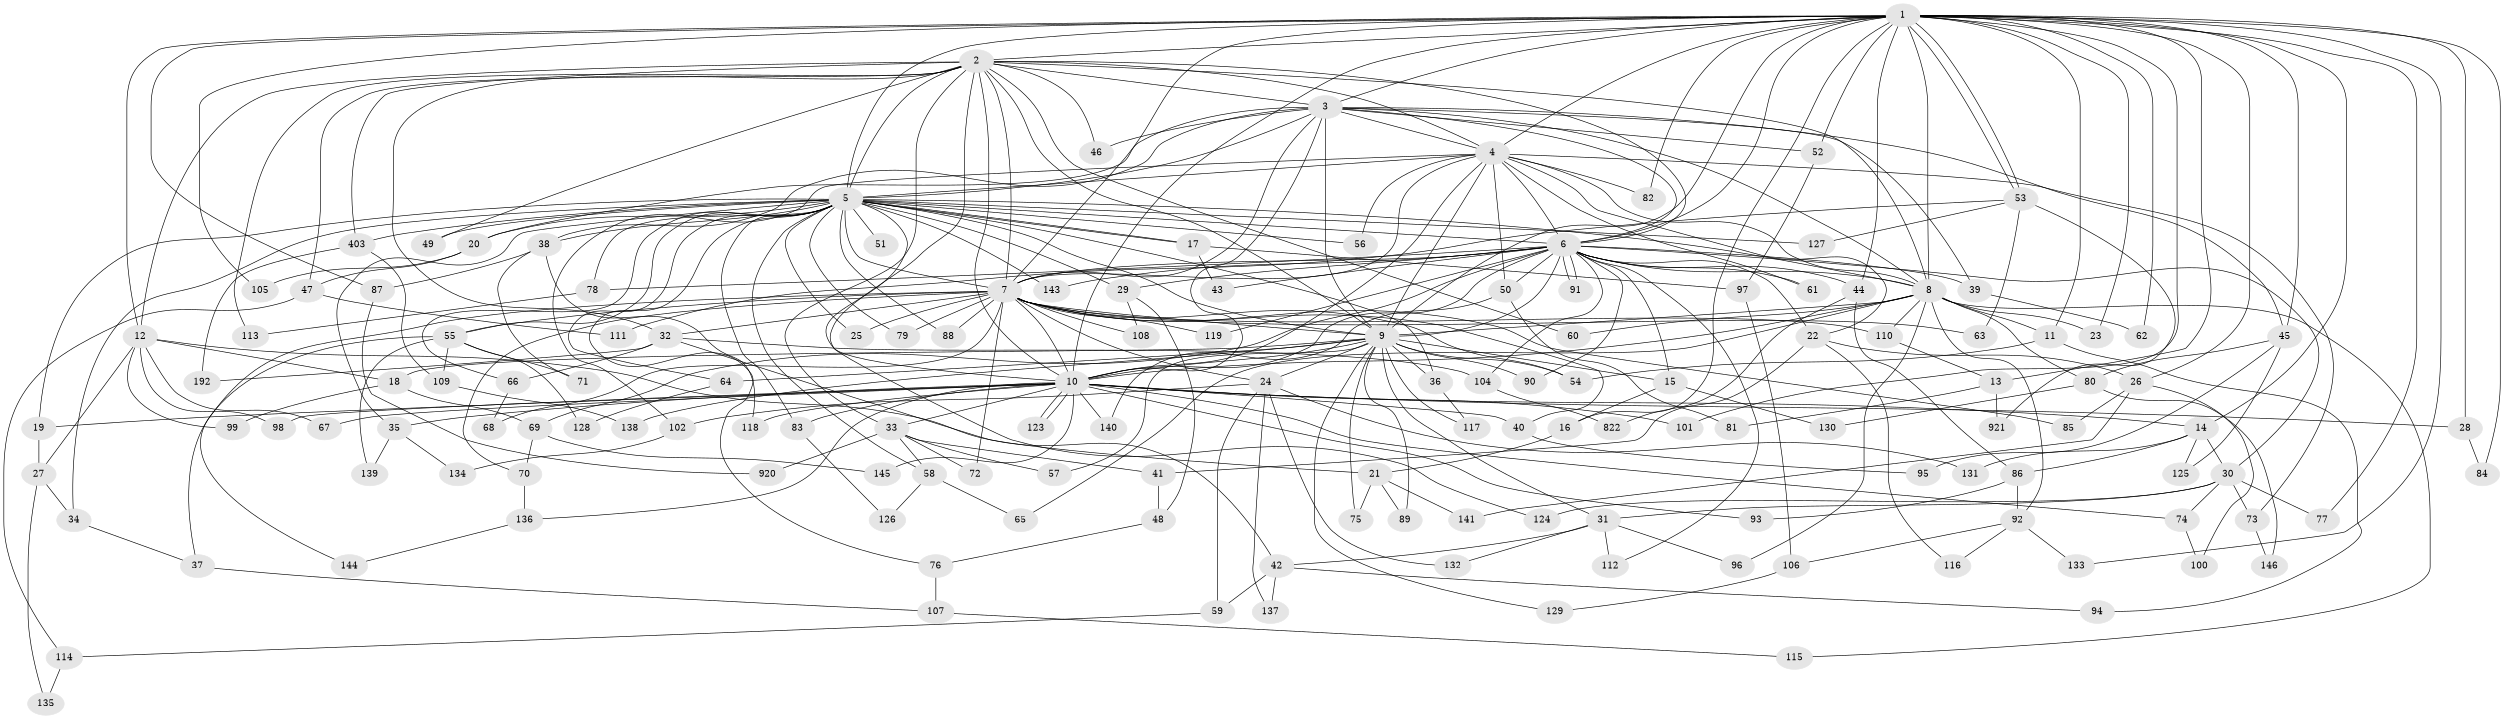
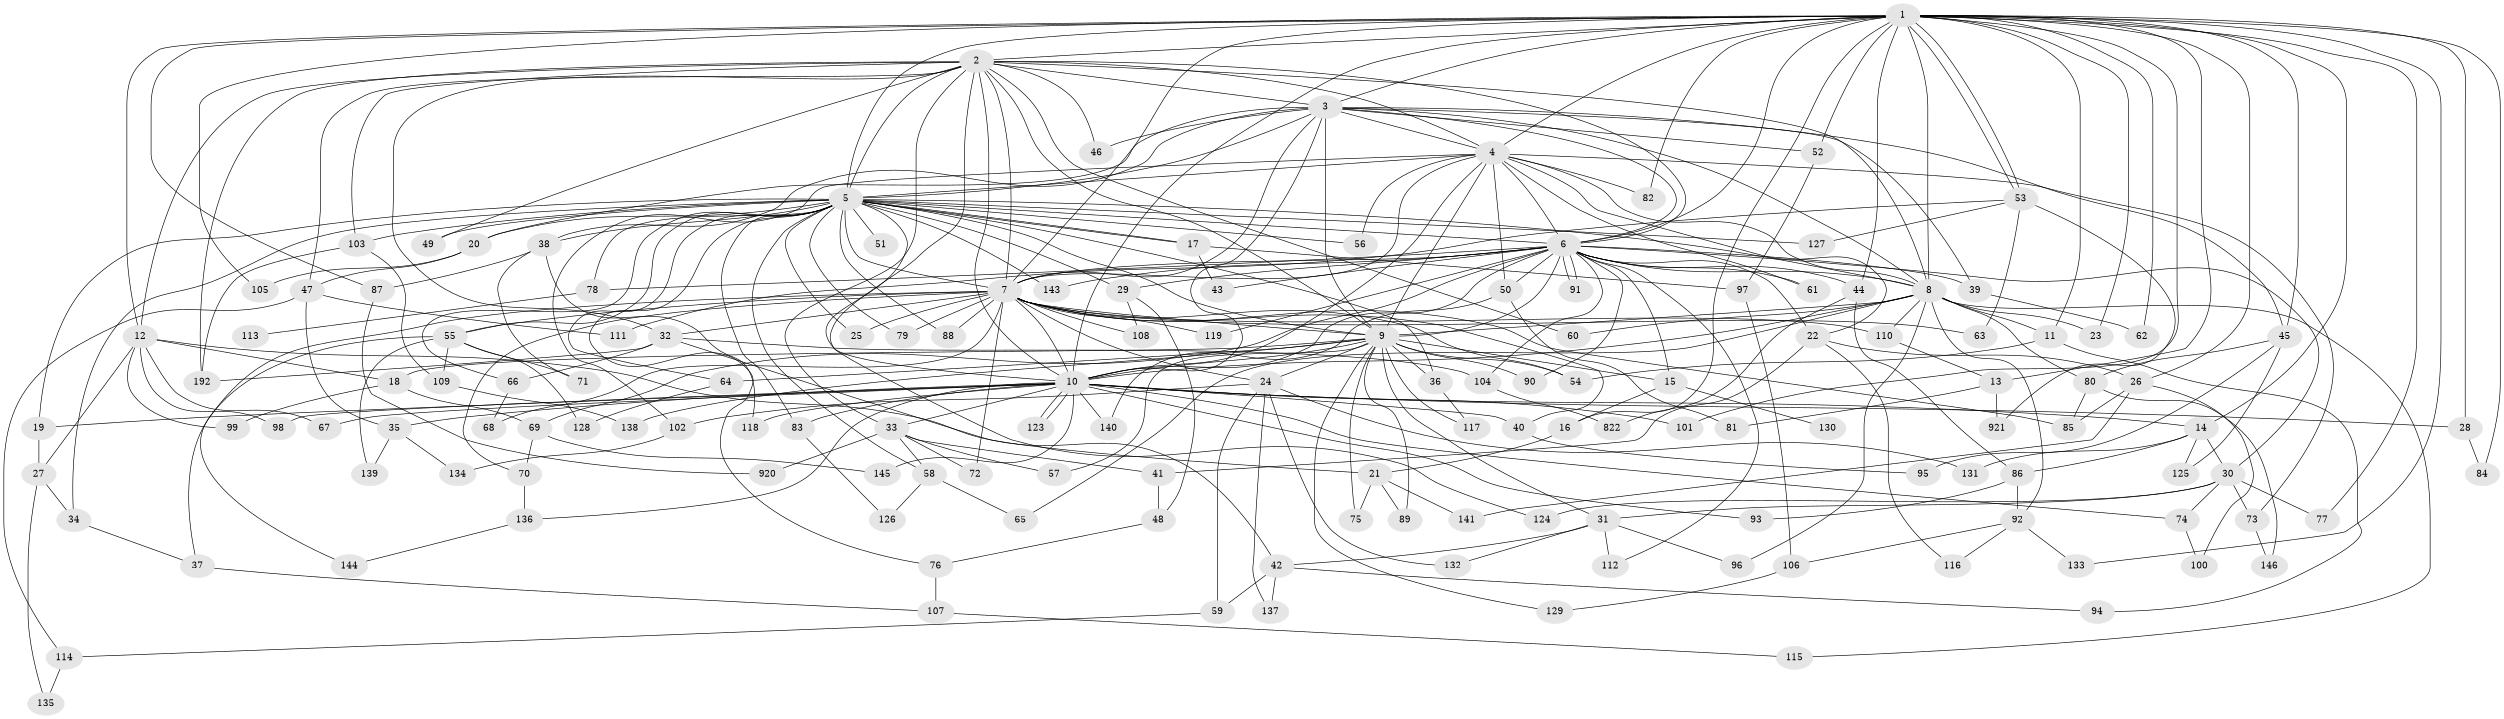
(514, 76) -> (306, 93)
(1691, 188) -> none
(357, 245) -> (357, 245)
(509, 245) -> (318, 379)
(1965, 404) -> (2080, 405)
